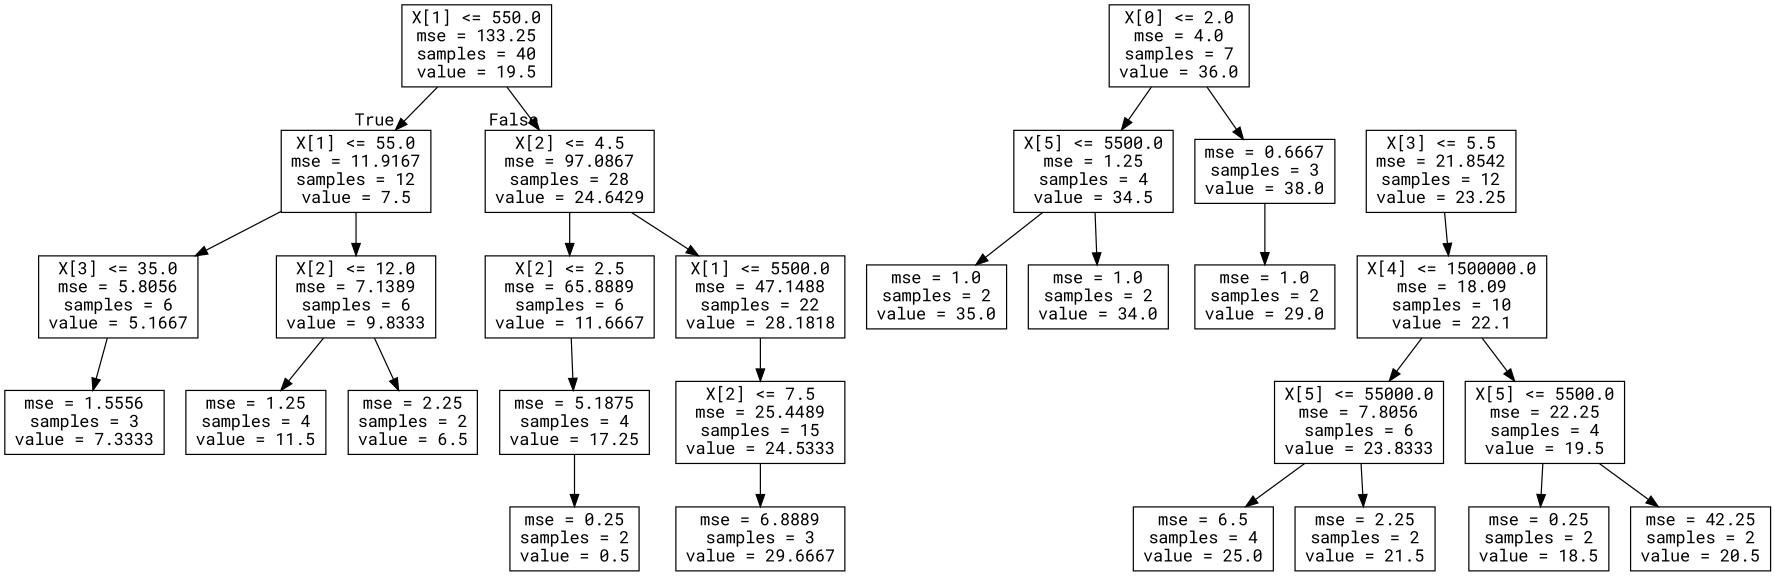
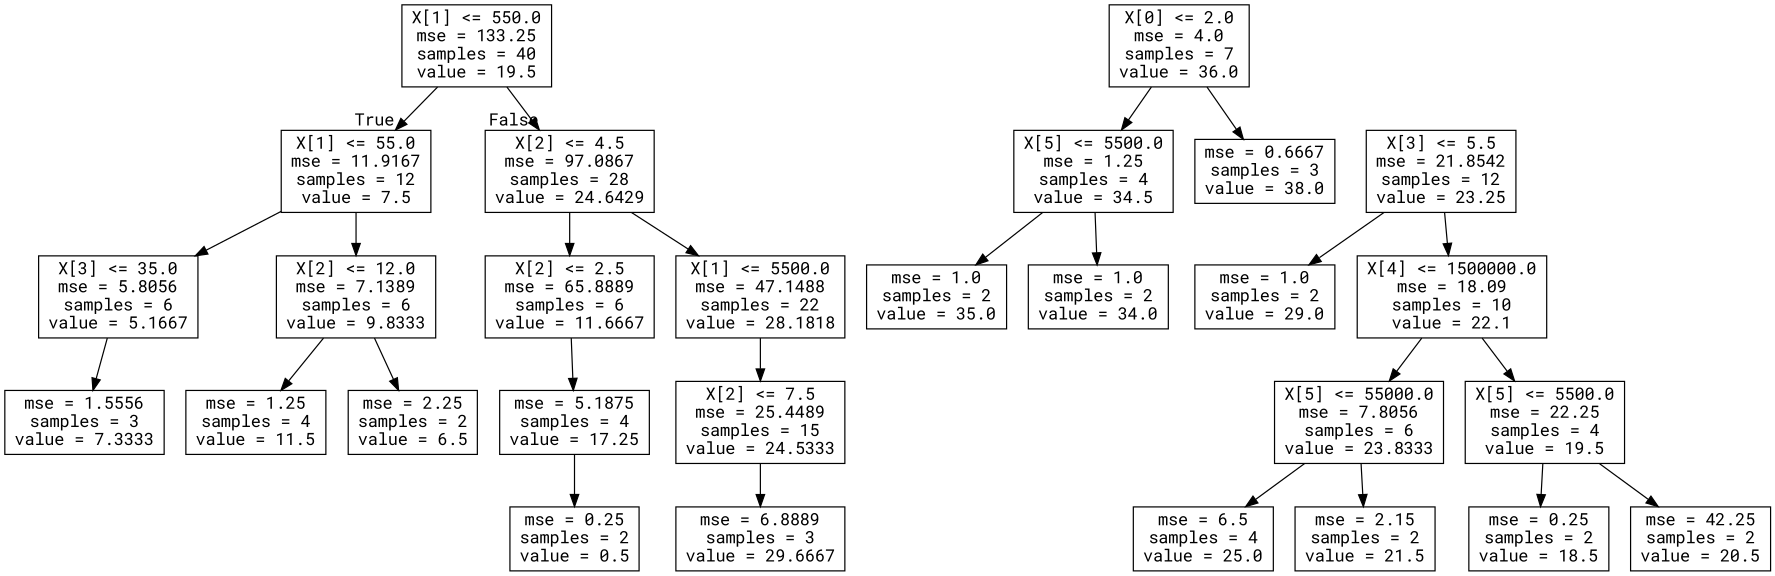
(1265, 228) -> (1352, 235)
(1365, 539) -> (1365, 539)
